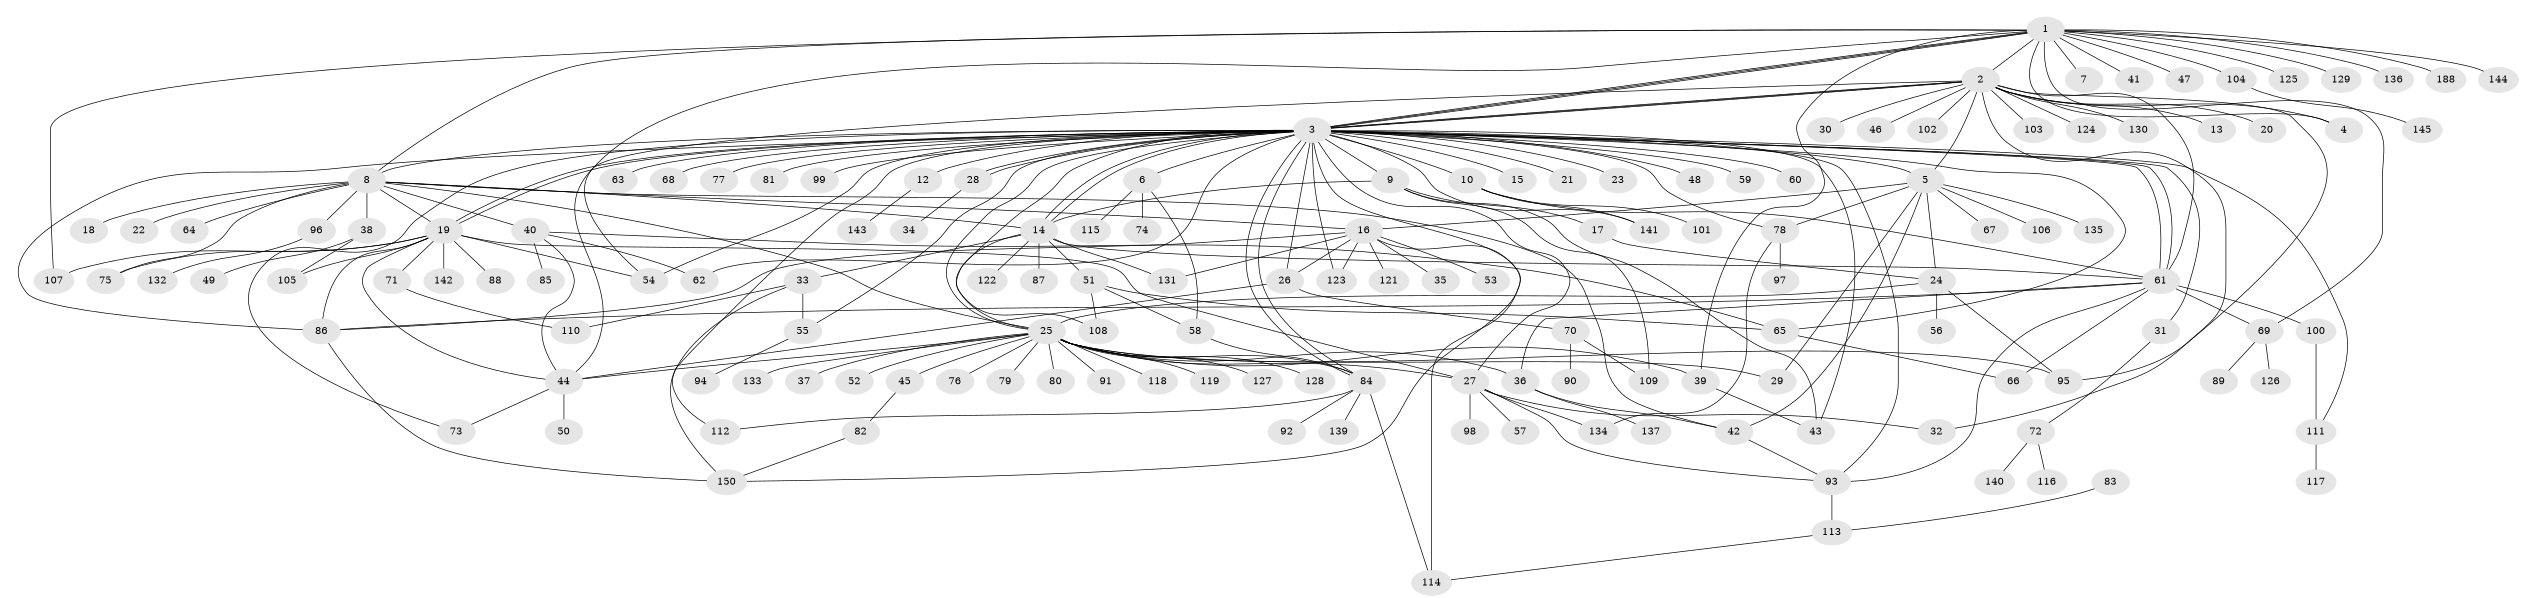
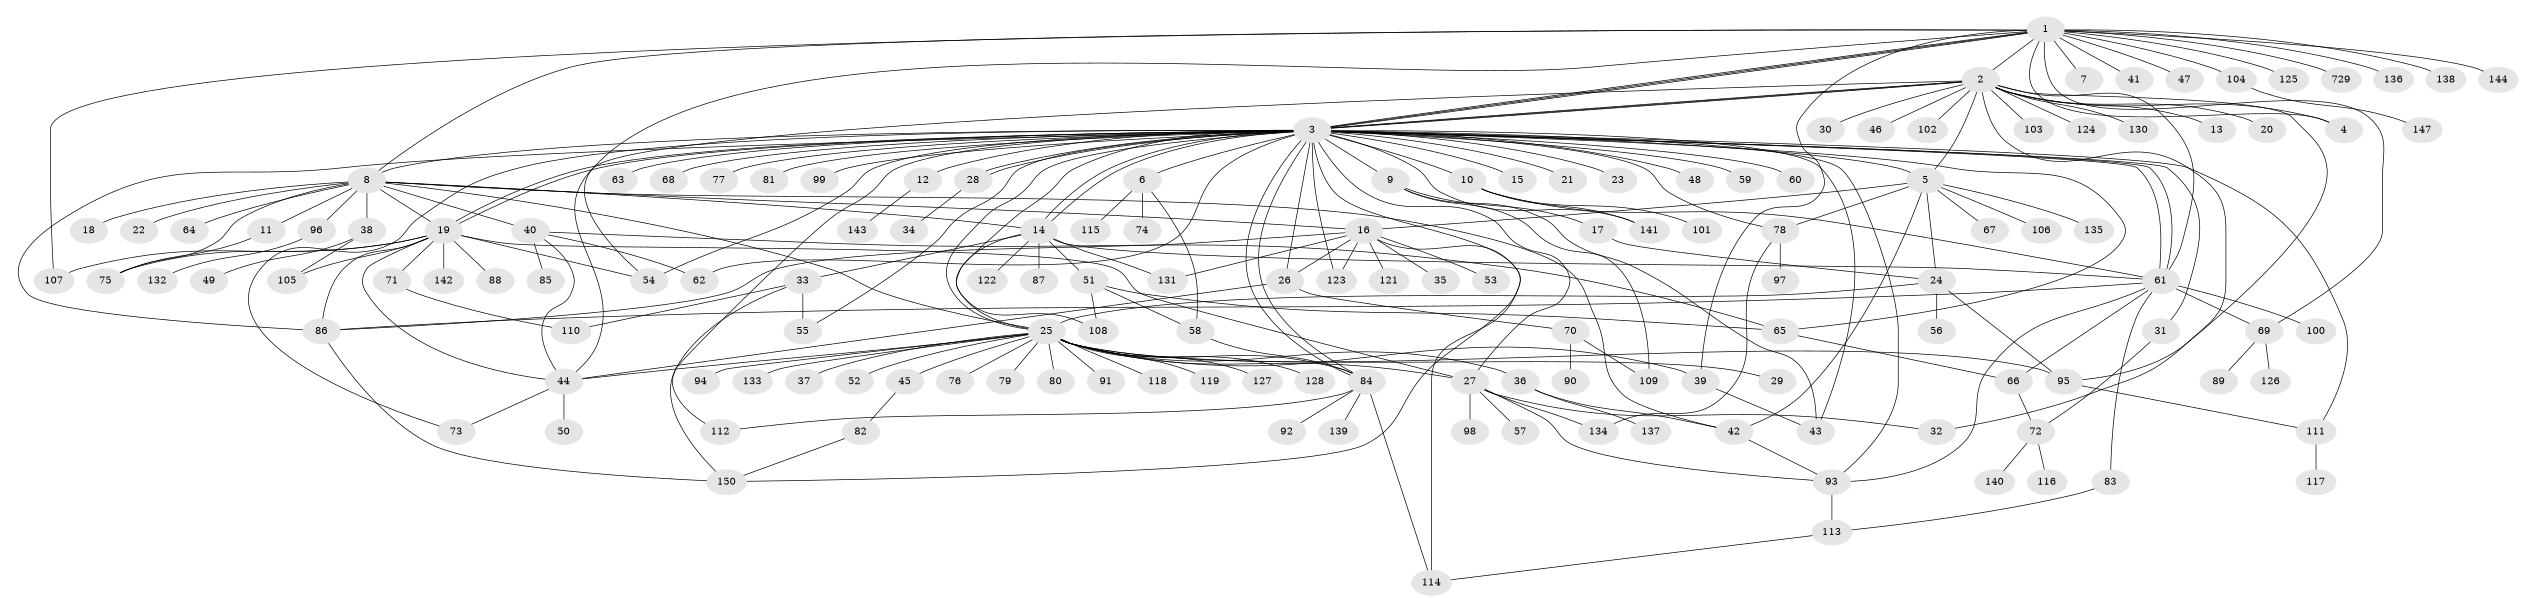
(2341, 80) -> (2341, 80)
(2446, 80) -> (2446, 80)
(2422, 130) -> (2422, 130)
(1211, 191) -> none
none -> (266, 231)
(1849, 286) -> none
(1799, 303) -> (2123, 360)
(770, 348) -> (871, 352)
(2316, 382) -> (2189, 407)
none -> (2025, 407)
